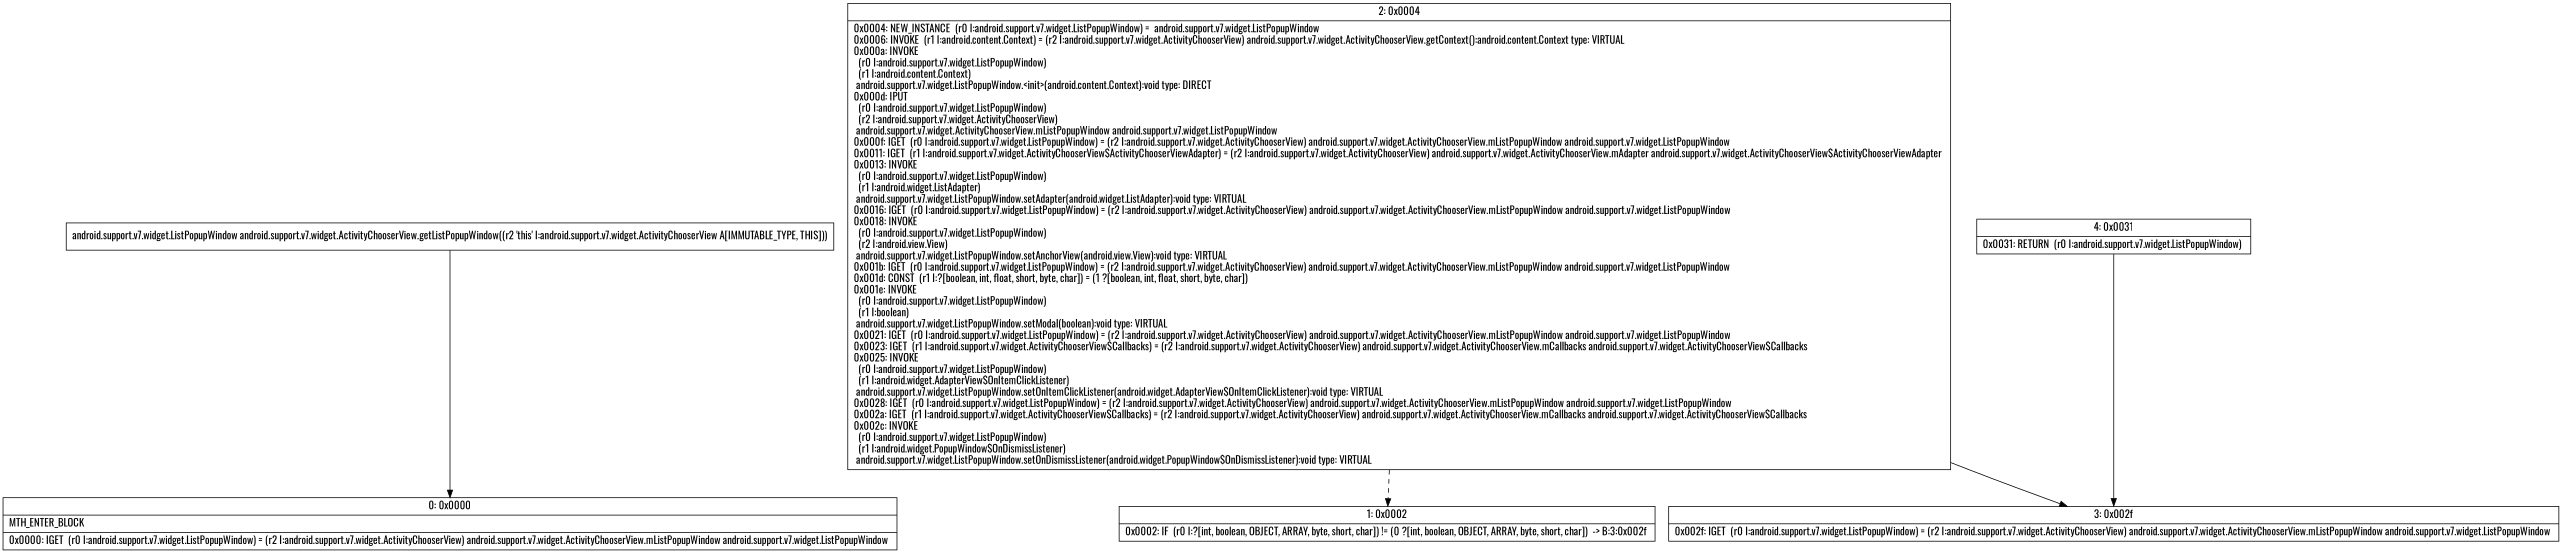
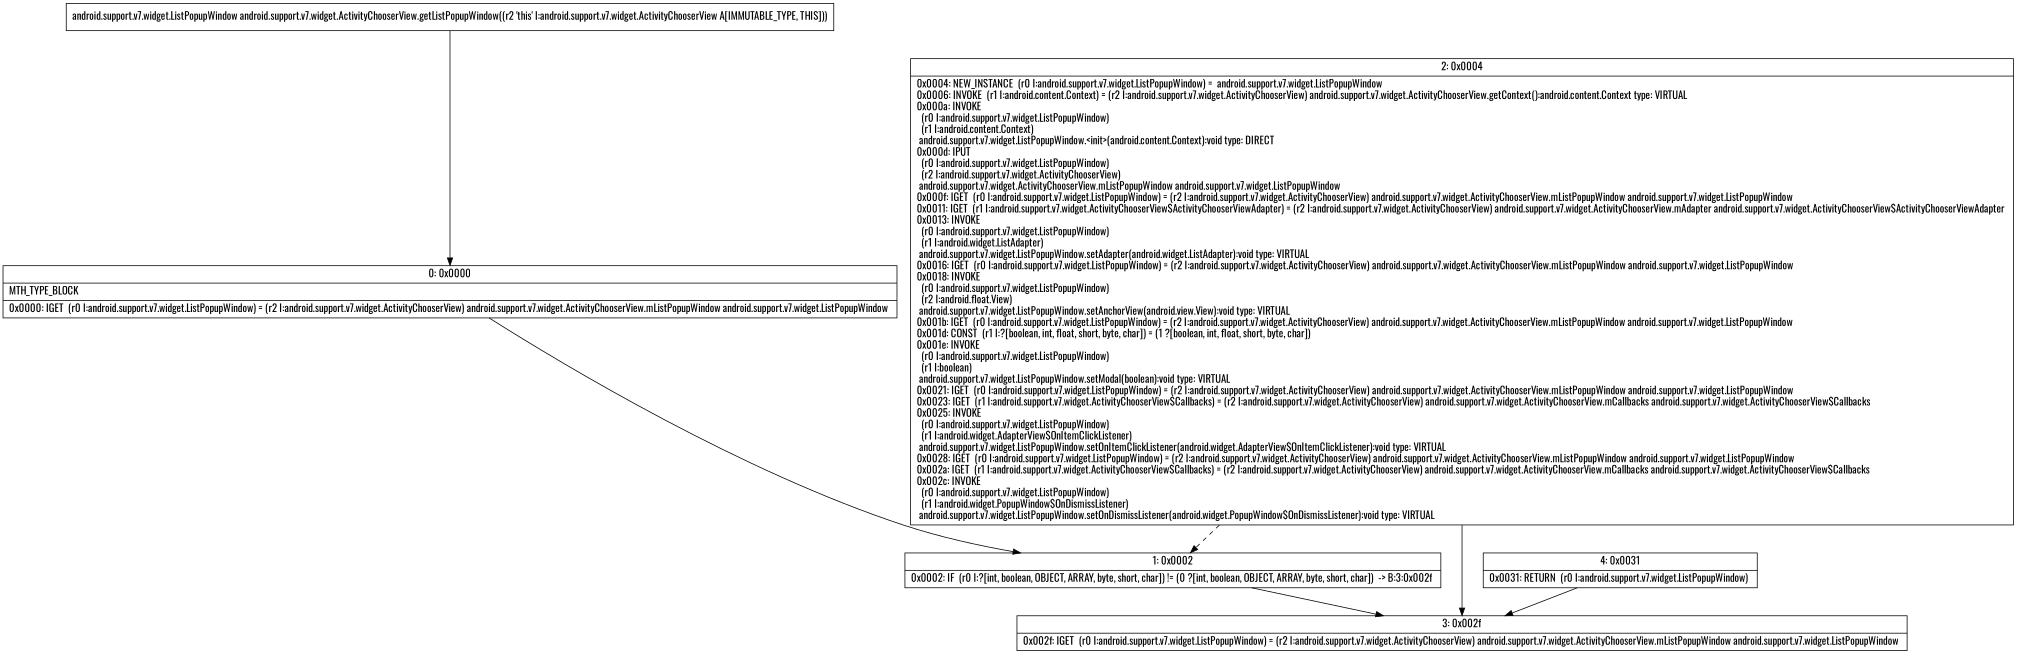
(901, 245) -> (965, 300)
none -> (741, 458)
(47, 523) -> (44, 291)
none -> (1314, 601)
